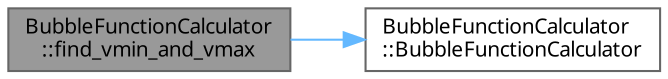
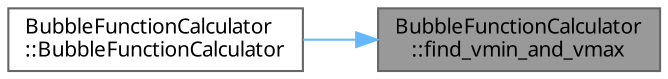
(317, 40) -> (330, 40)
